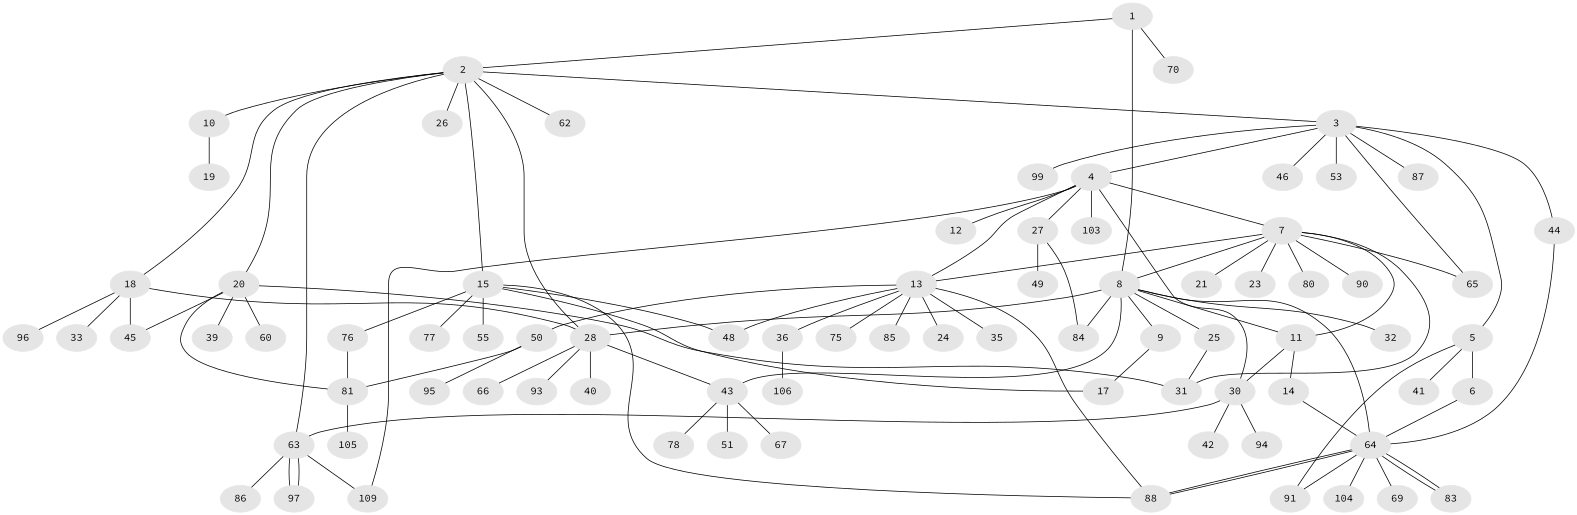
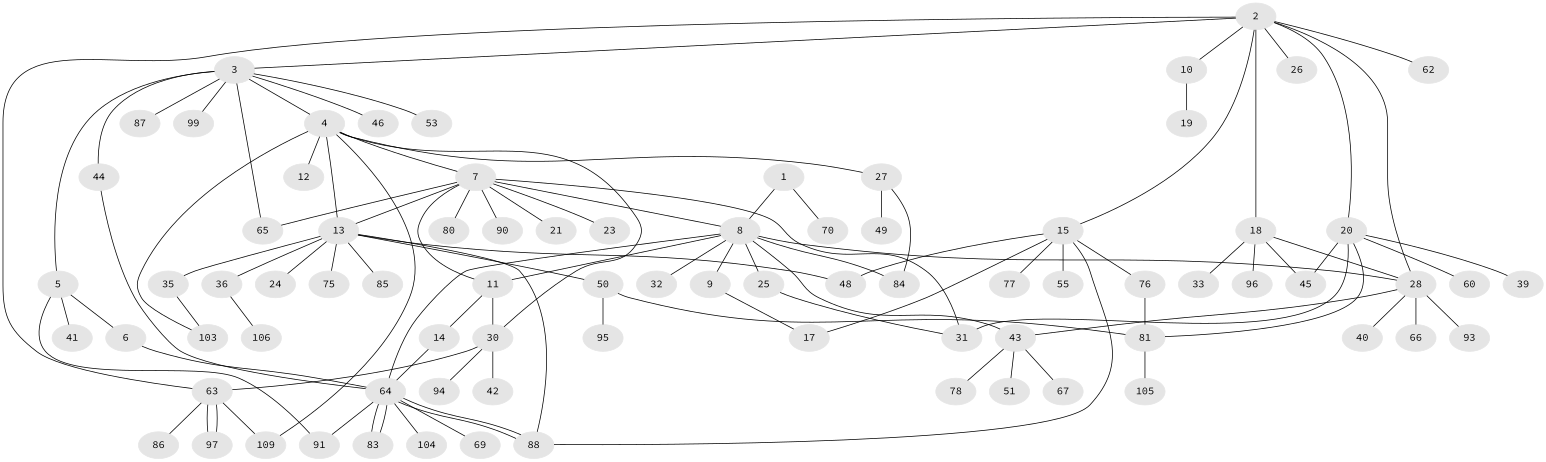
(798, 43) -> none
none -> (188, 311)
